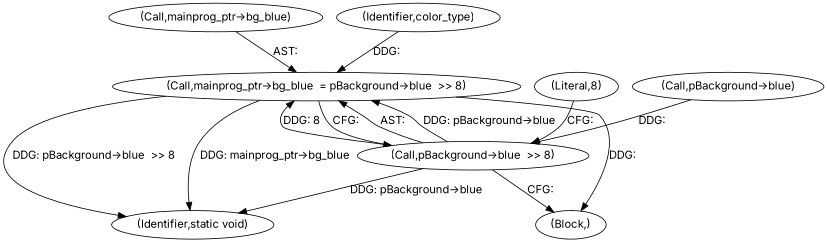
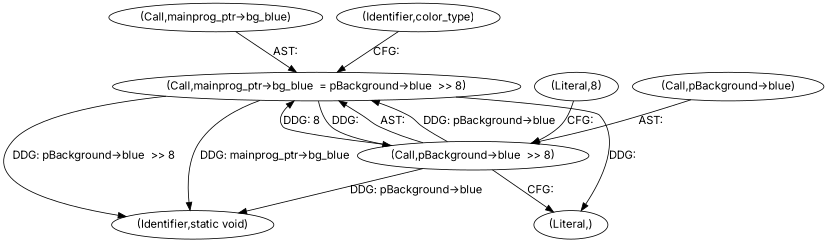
(388, 52) -> (388, 52)
(347, 121) -> (347, 121)
(654, 121) -> (652, 121)
(571, 225) -> (571, 225)
